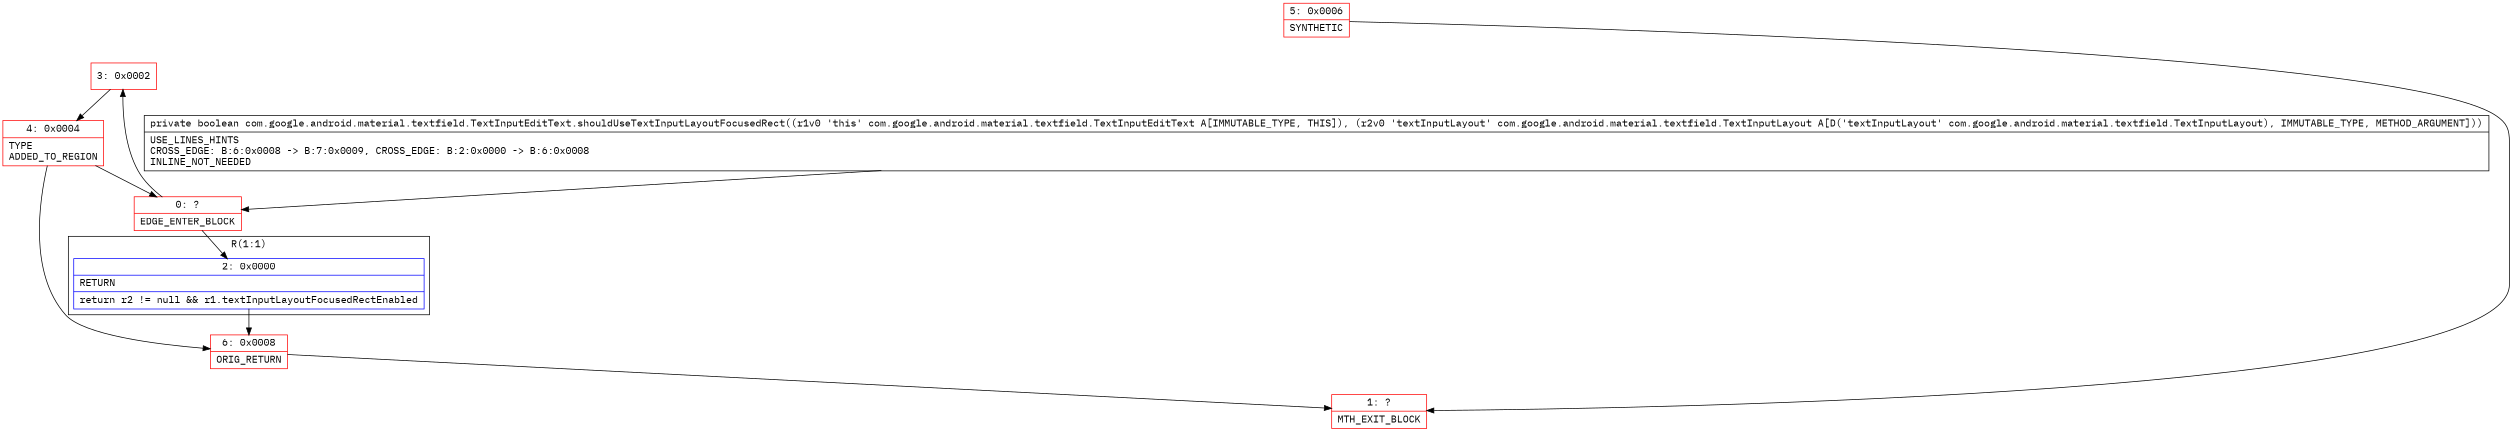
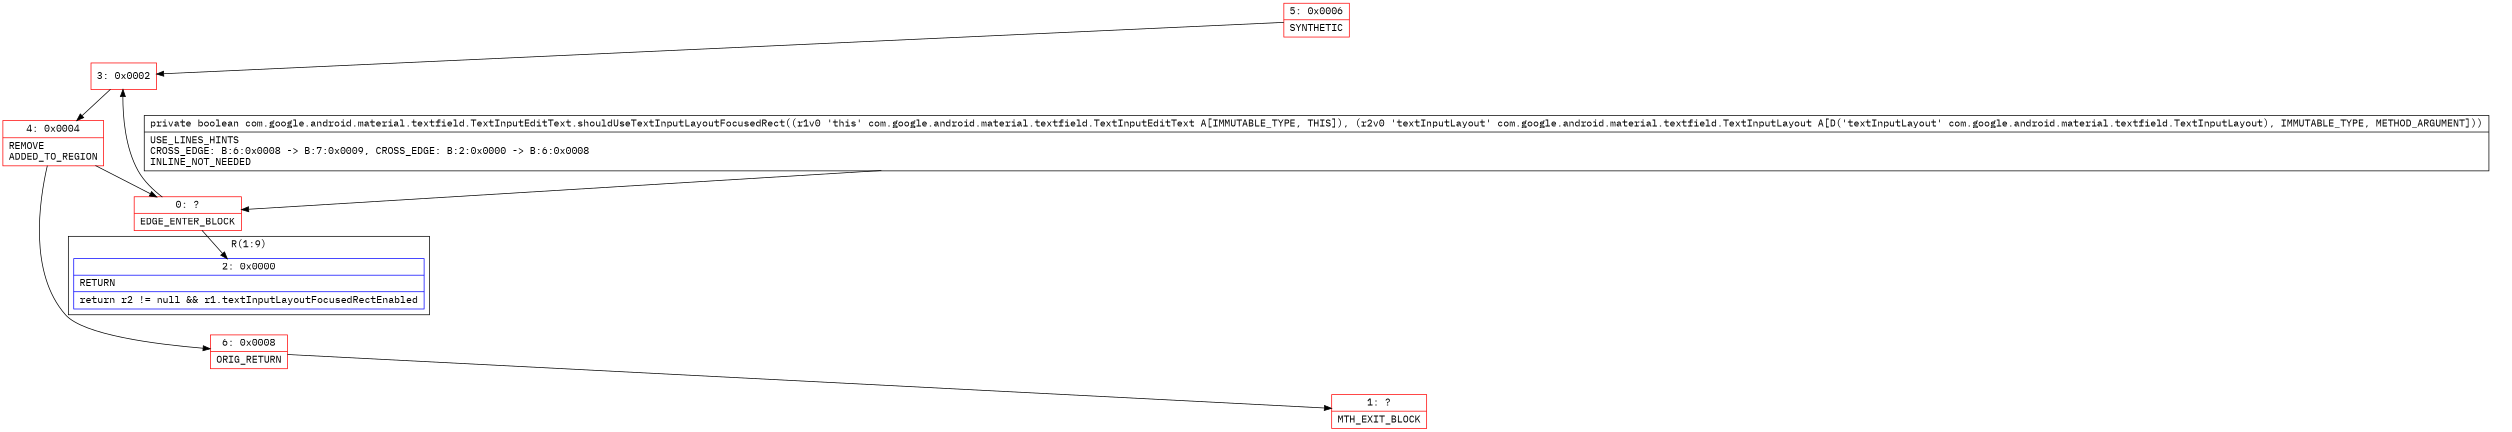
(21, 146) -> (27, 146)
(2509, 170) -> (724, 48)
(249, 245) -> (249, 245)
(249, 319) -> none
